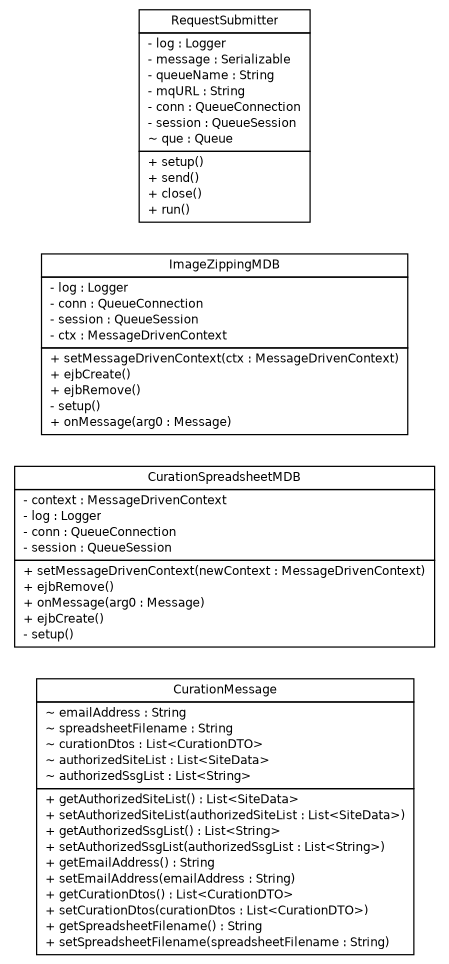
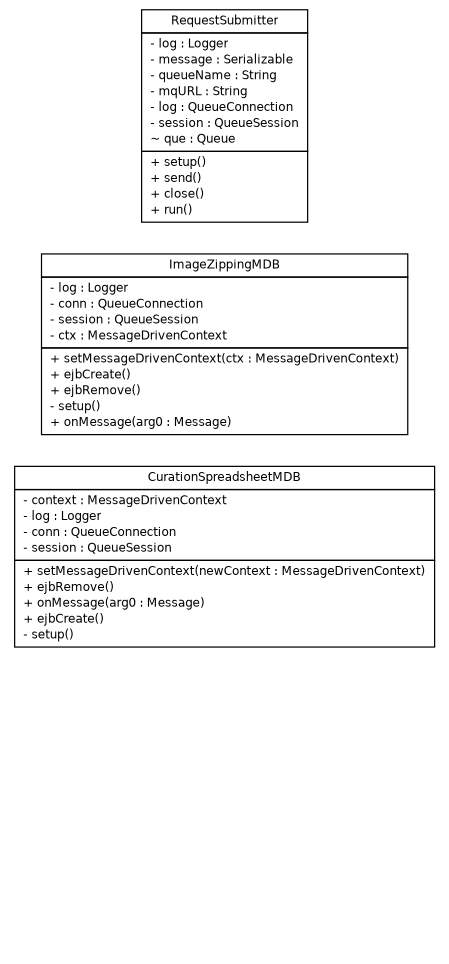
(225, 107) -> (222, 107)
(225, 817) -> none
